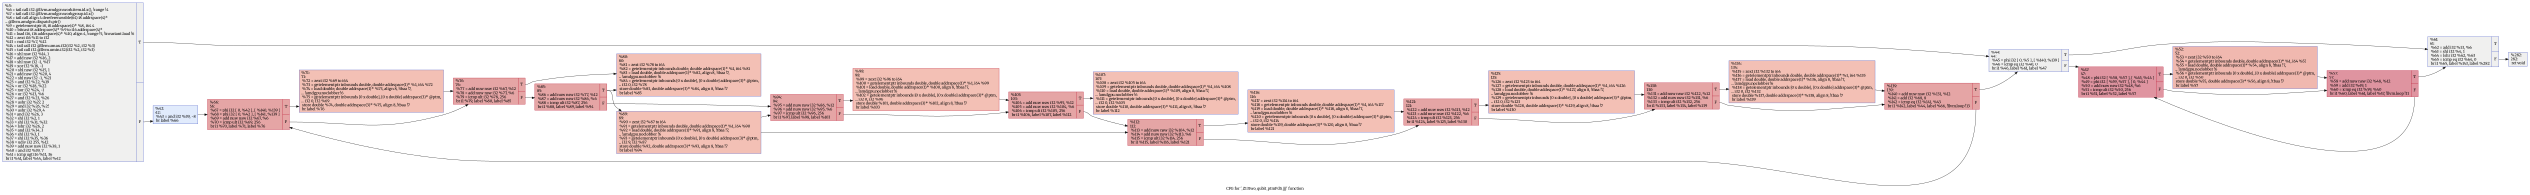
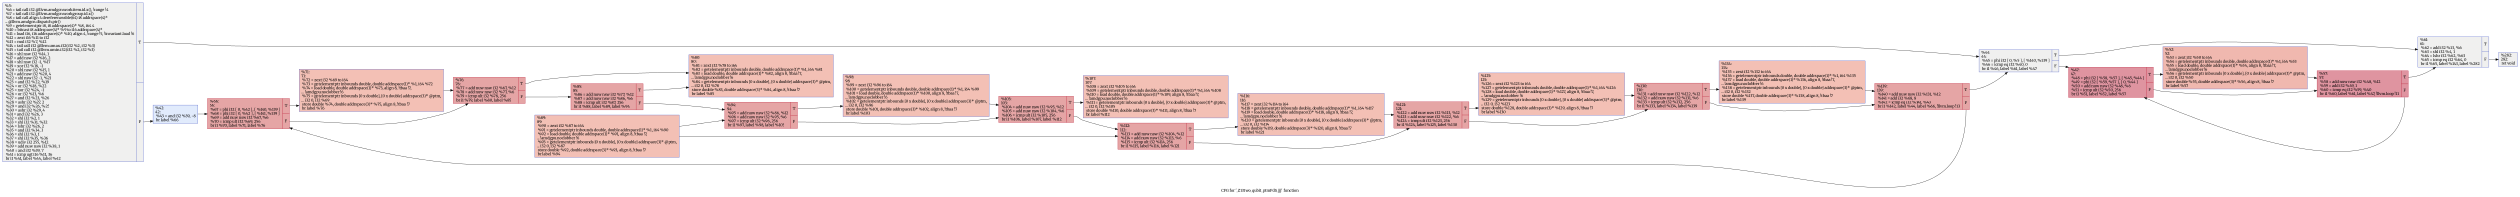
(926, 90) -> (916, 95)
(613, 100) -> none
(633, 142) -> (551, 146)
